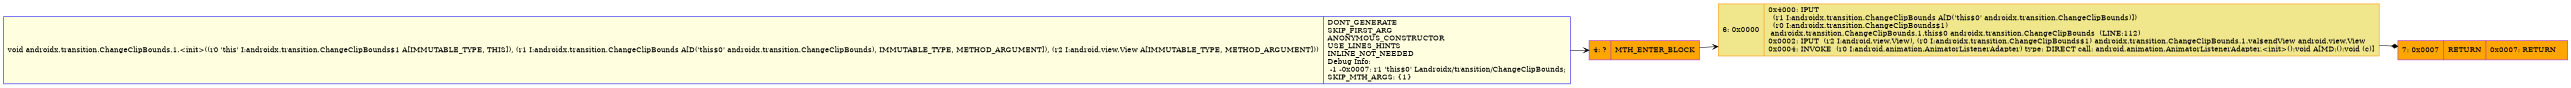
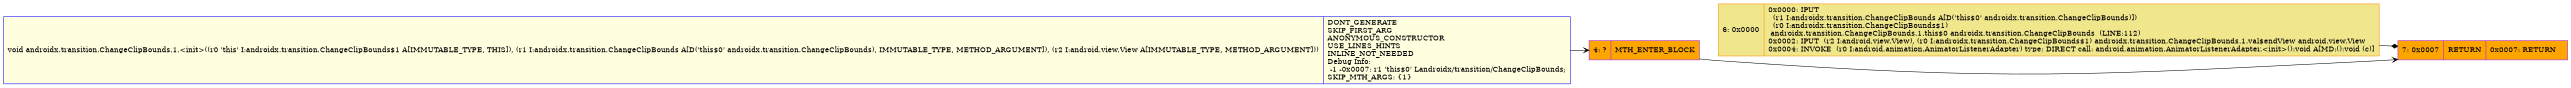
(1796, 10) -> (1796, 10)
(1706, 47) -> (2046, 74)
